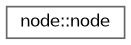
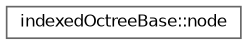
(66, 22) -> (124, 22)
